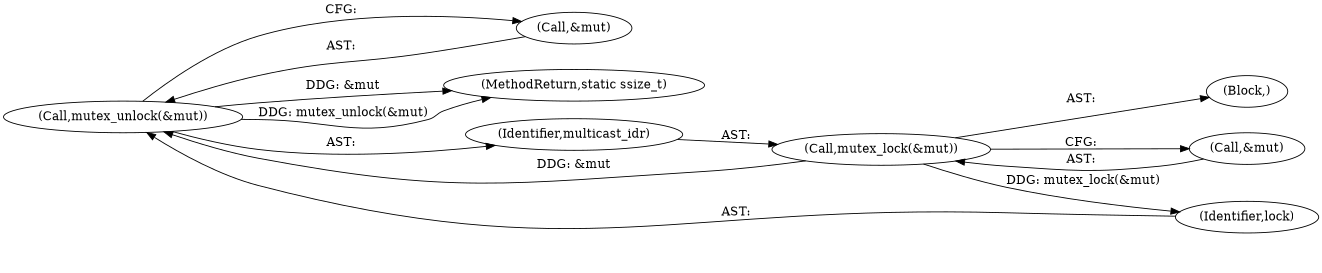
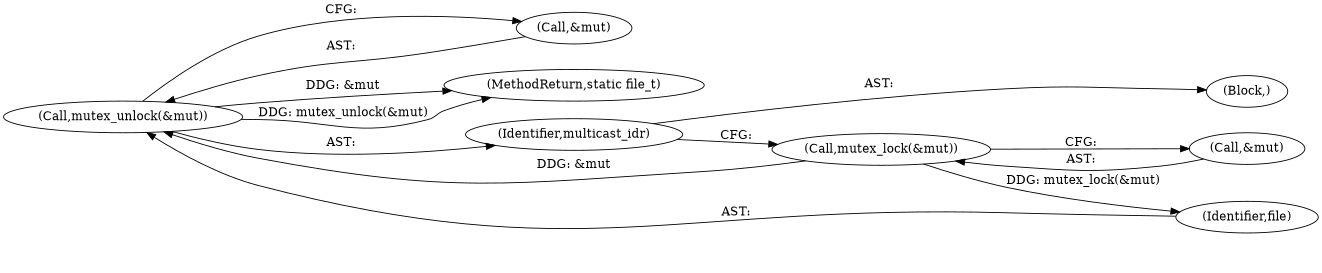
(574, 85) -> (574, 85)
(1078, 118) -> (925, 94)
(738, 136) -> (738, 136)
(1247, 217) -> (1247, 217)
